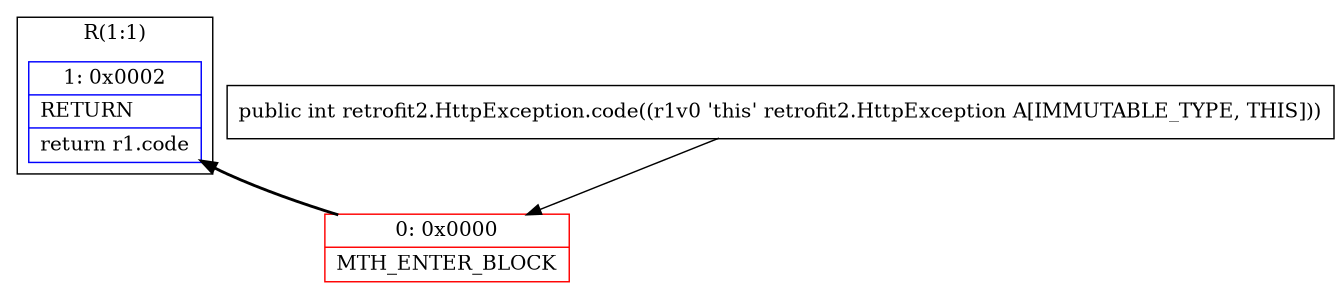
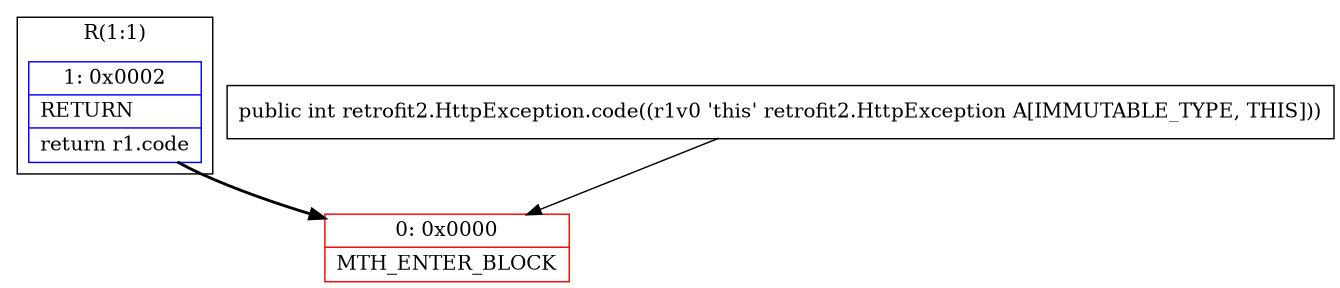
(275, 194) -> (243, 191)
